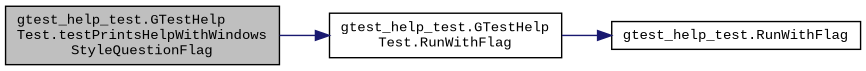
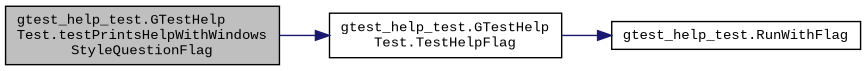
(446, 35) -> (446, 35)
